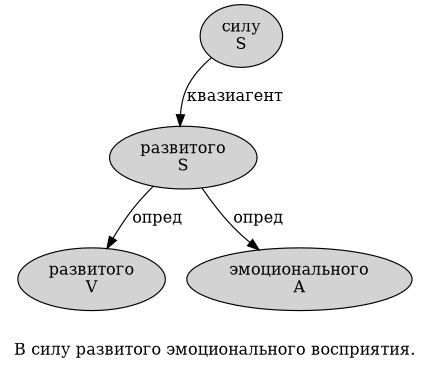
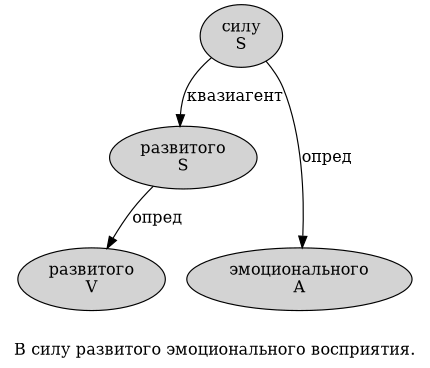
(224, 217) -> (298, 145)
